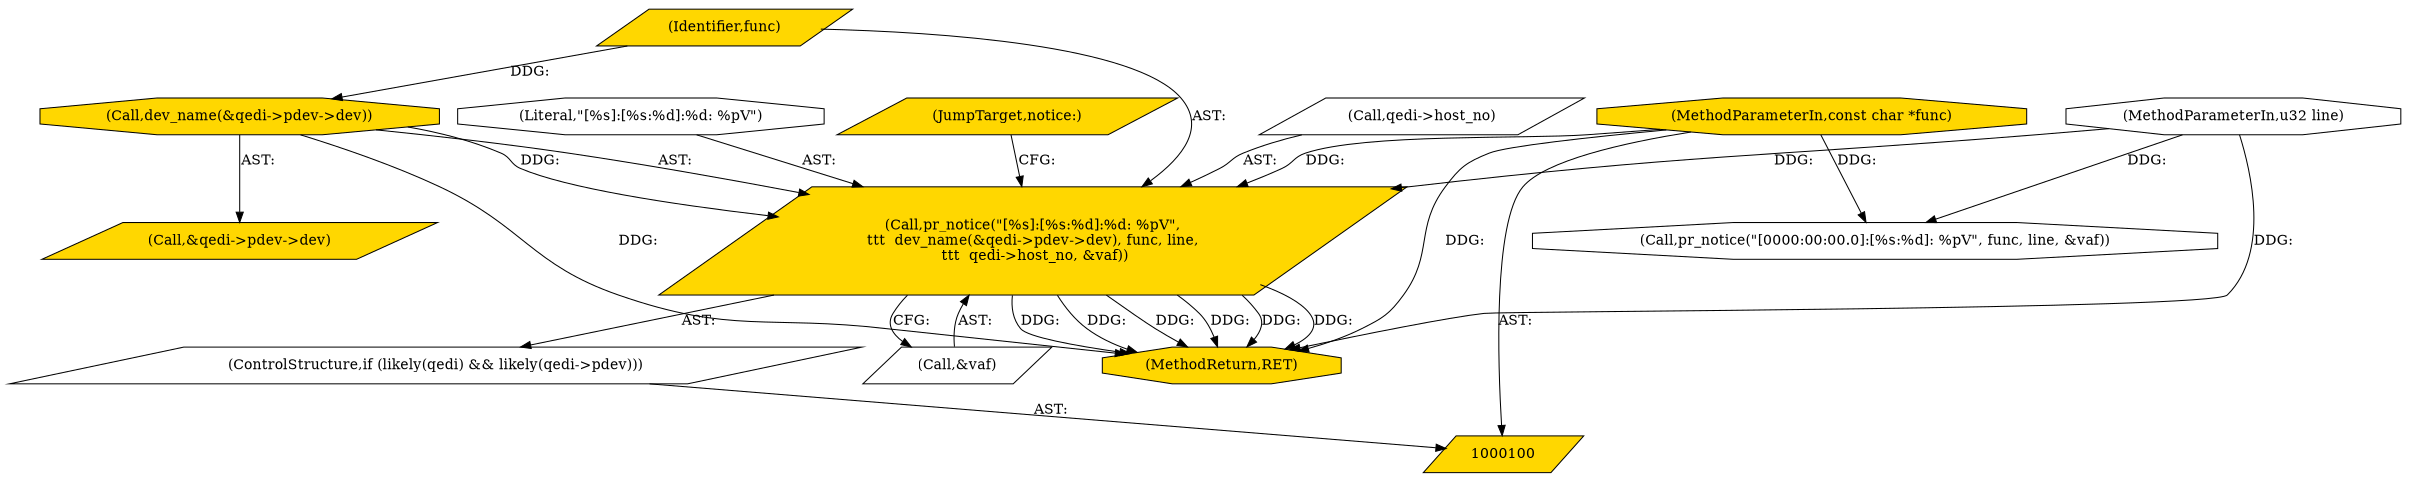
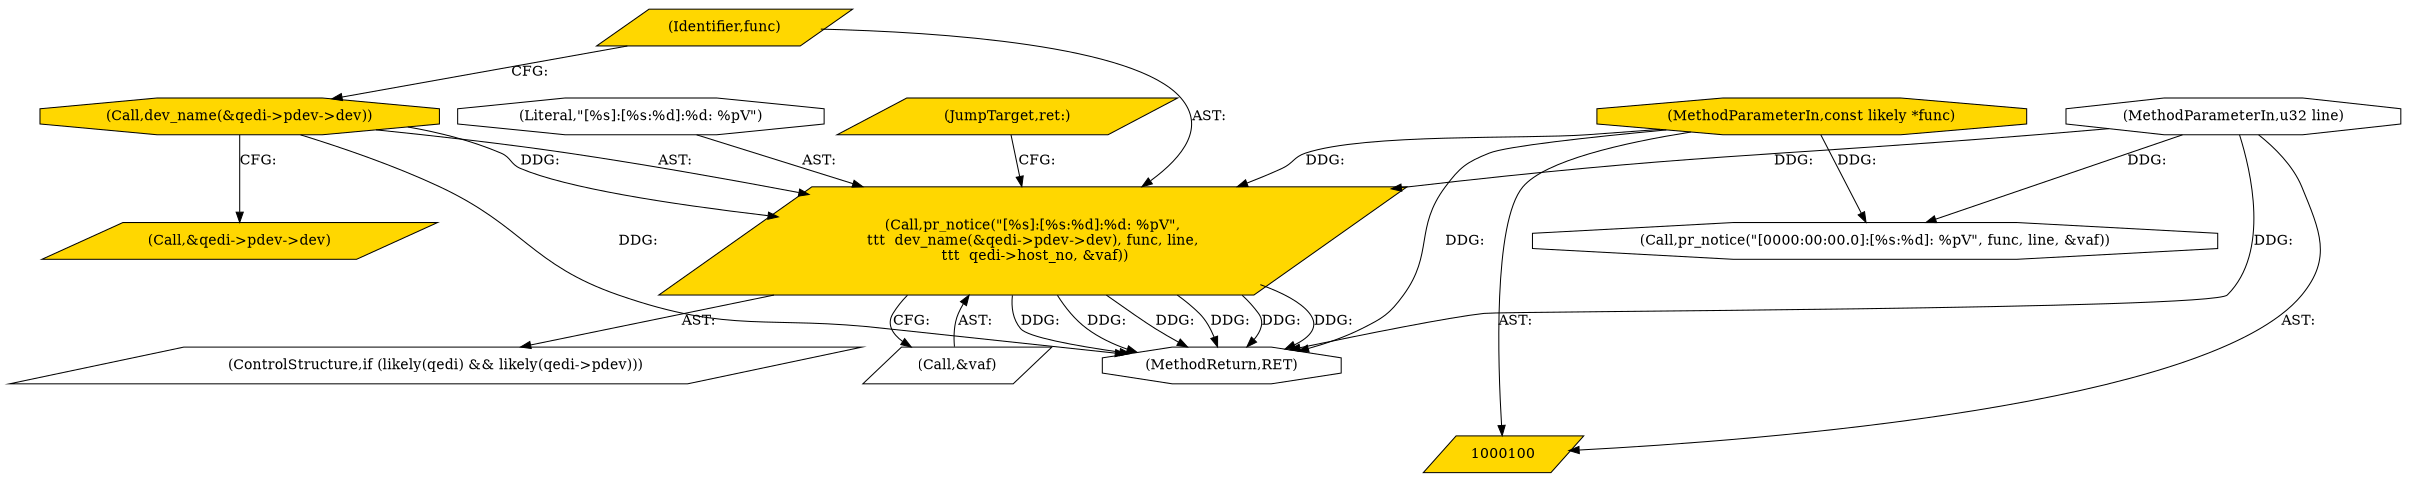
(532, 72) -> (532, 72)
(1007, 116) -> (1007, 116)
(1422, 116) -> none
(1812, 116) -> (1812, 116)
(261, 161) -> (261, 161)
(1222, 365) -> (1222, 365)
(1043, 416) -> (2043, 398)
